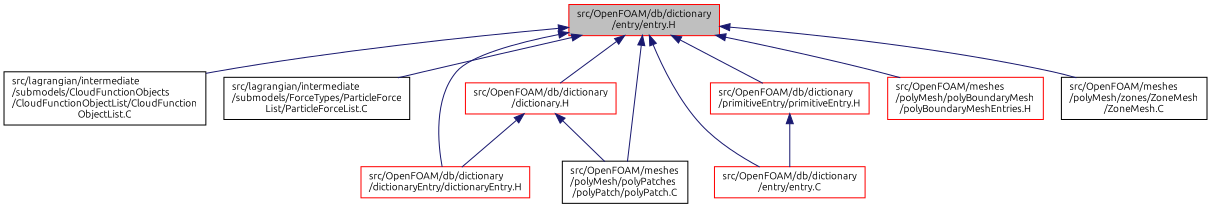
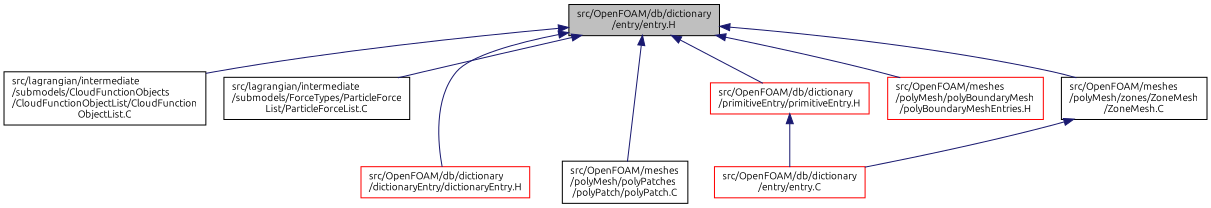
(644, 20) -> (644, 20)
(541, 98) -> none
(694, 117) -> (965, 146)
